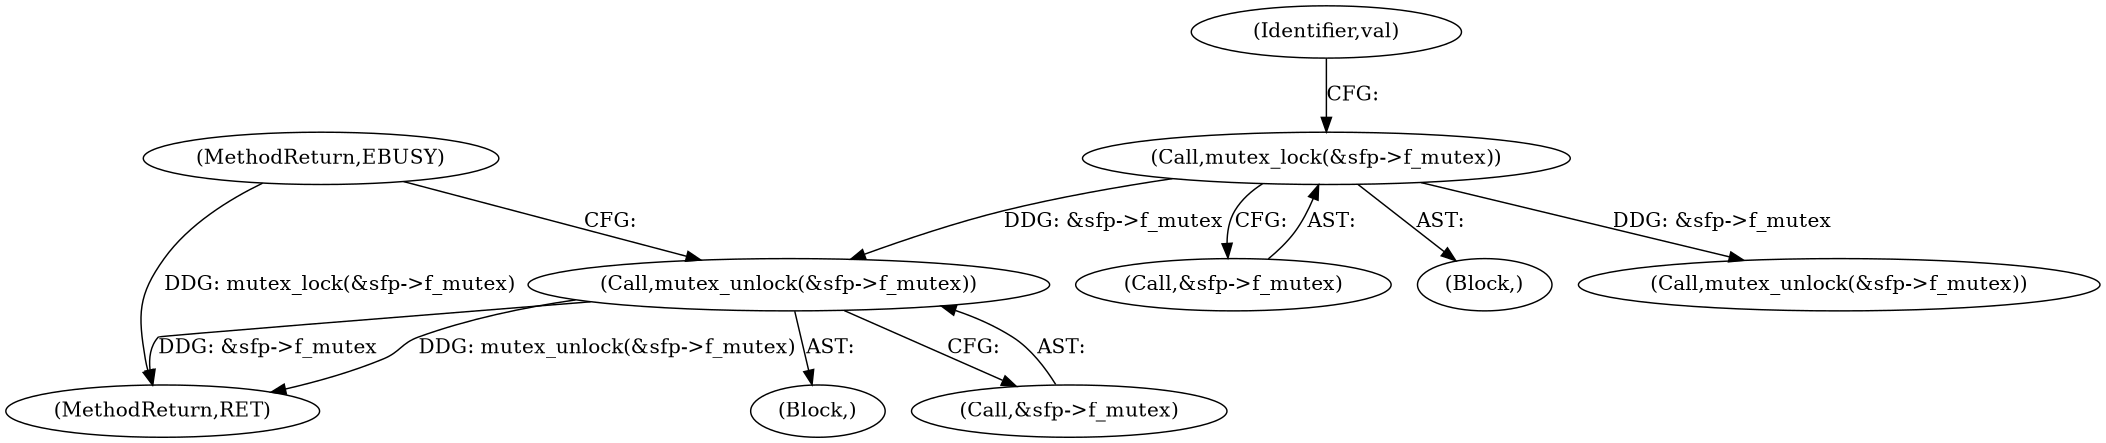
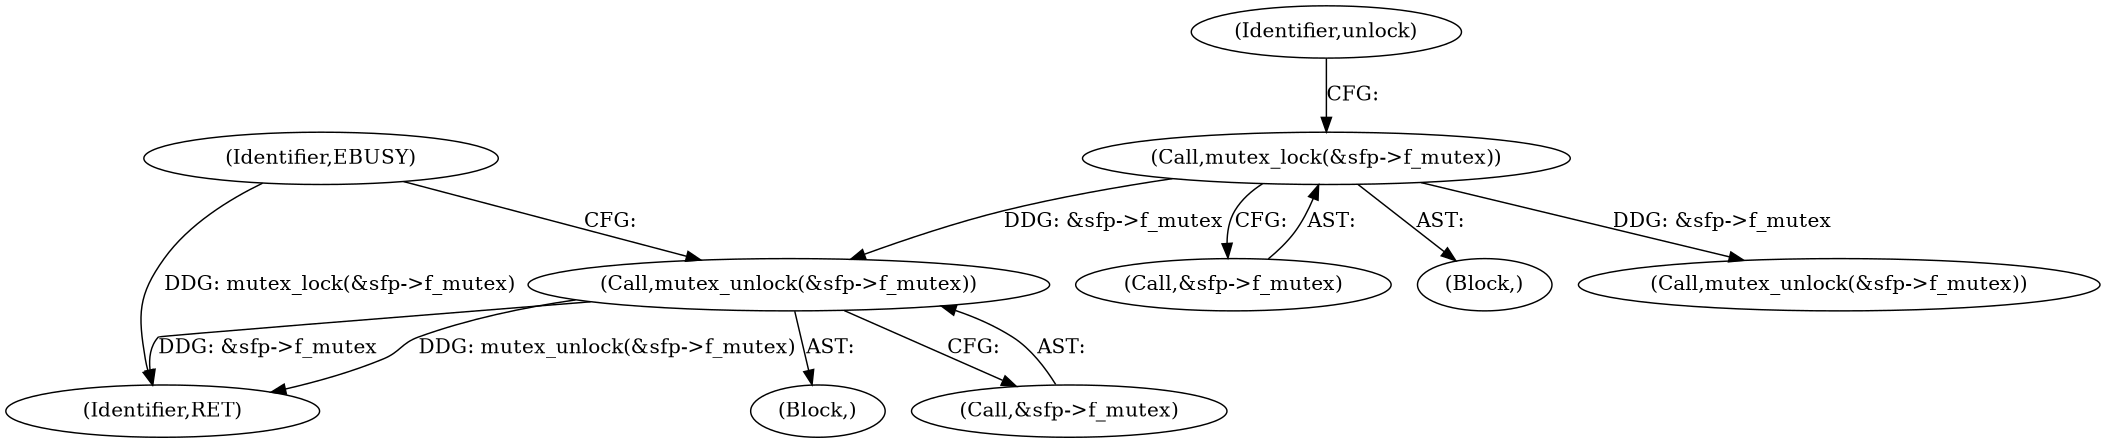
(1326, 32) -> (1326, 32)
(321, 158) -> (321, 158)
(163, 411) -> (163, 411)
